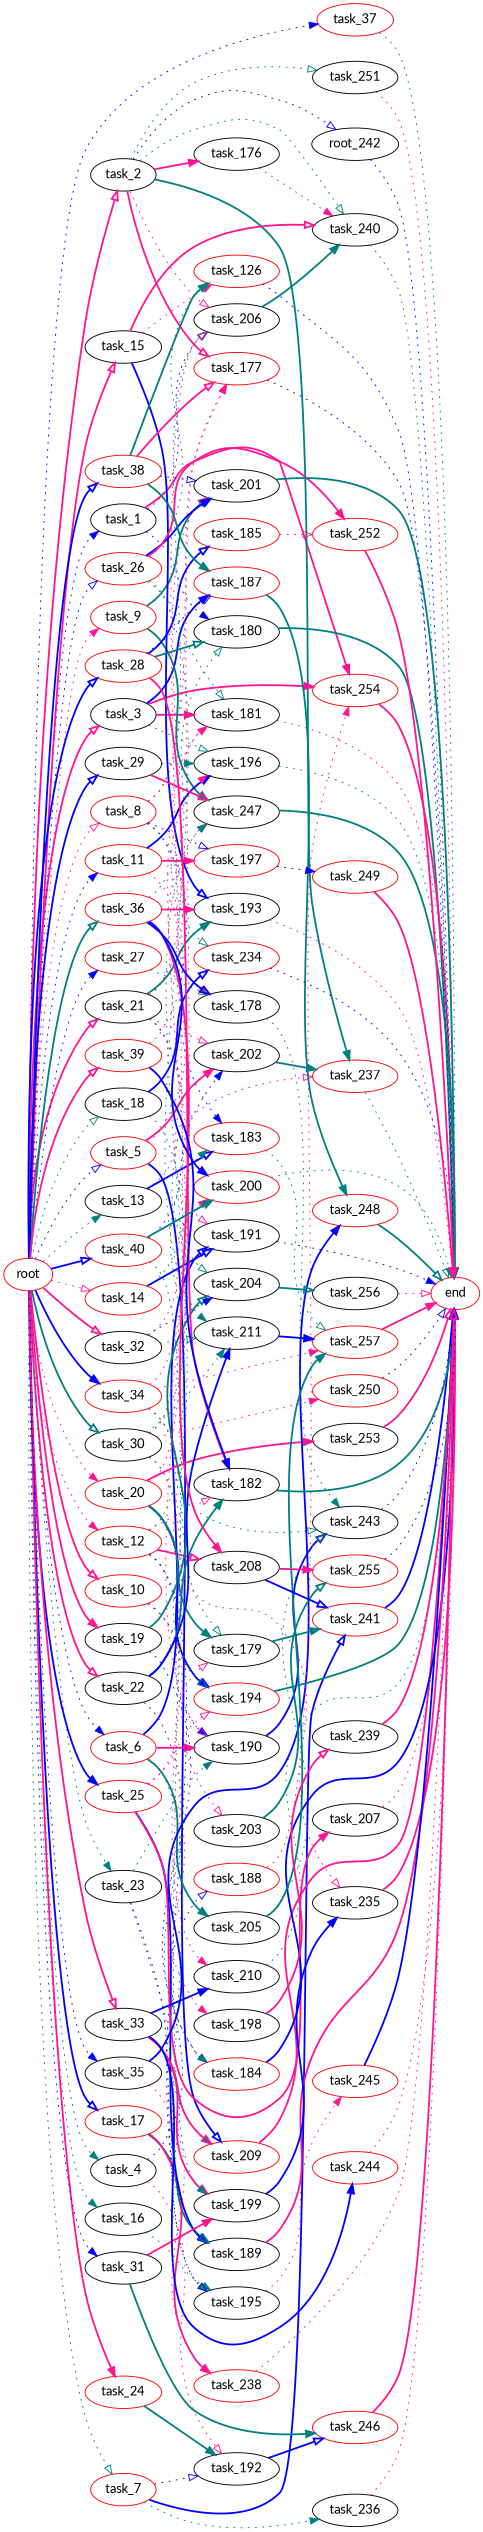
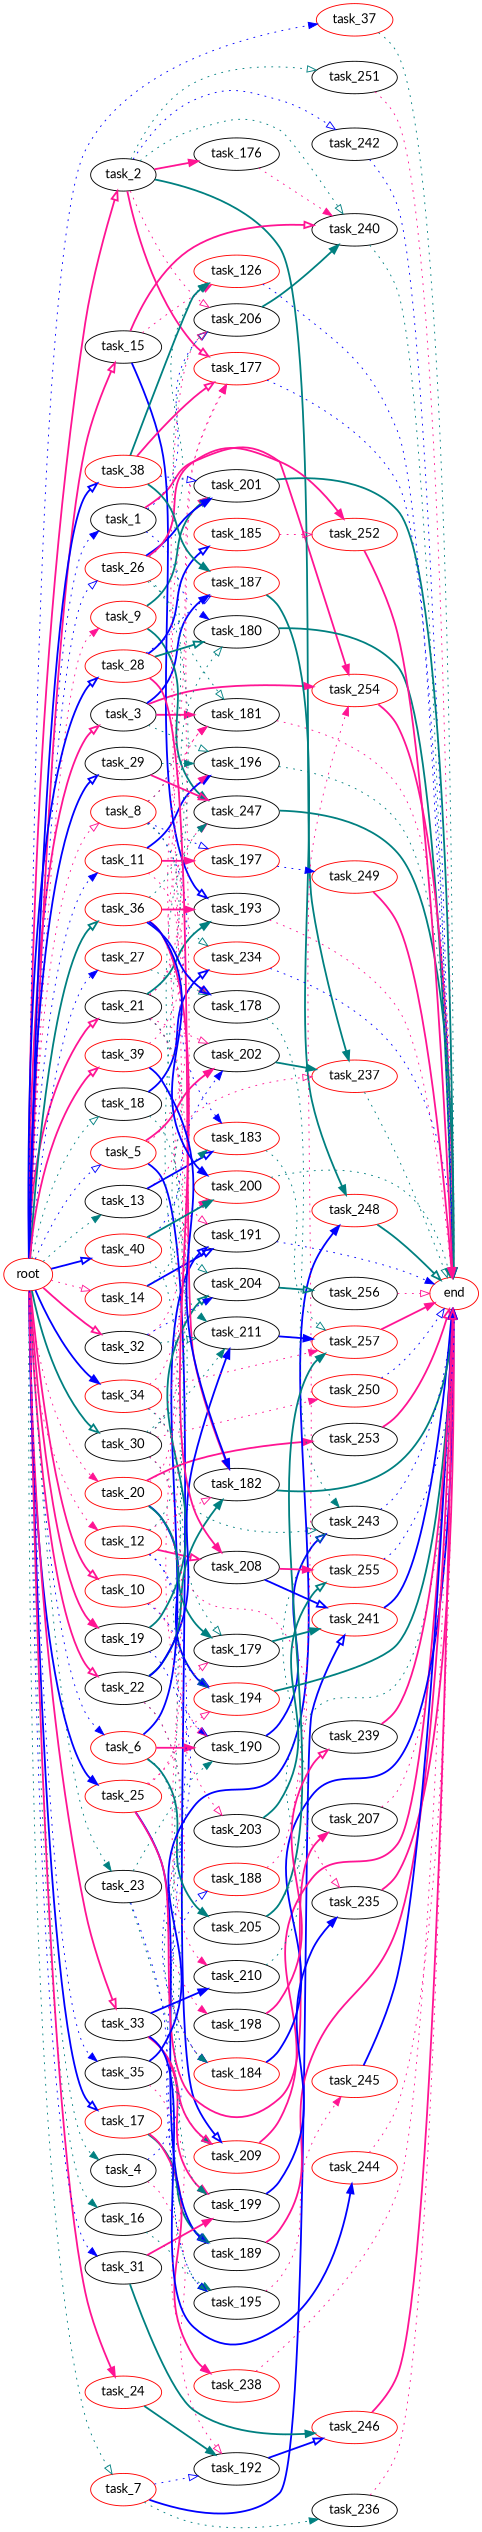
(355, 144) -> (355, 144)
